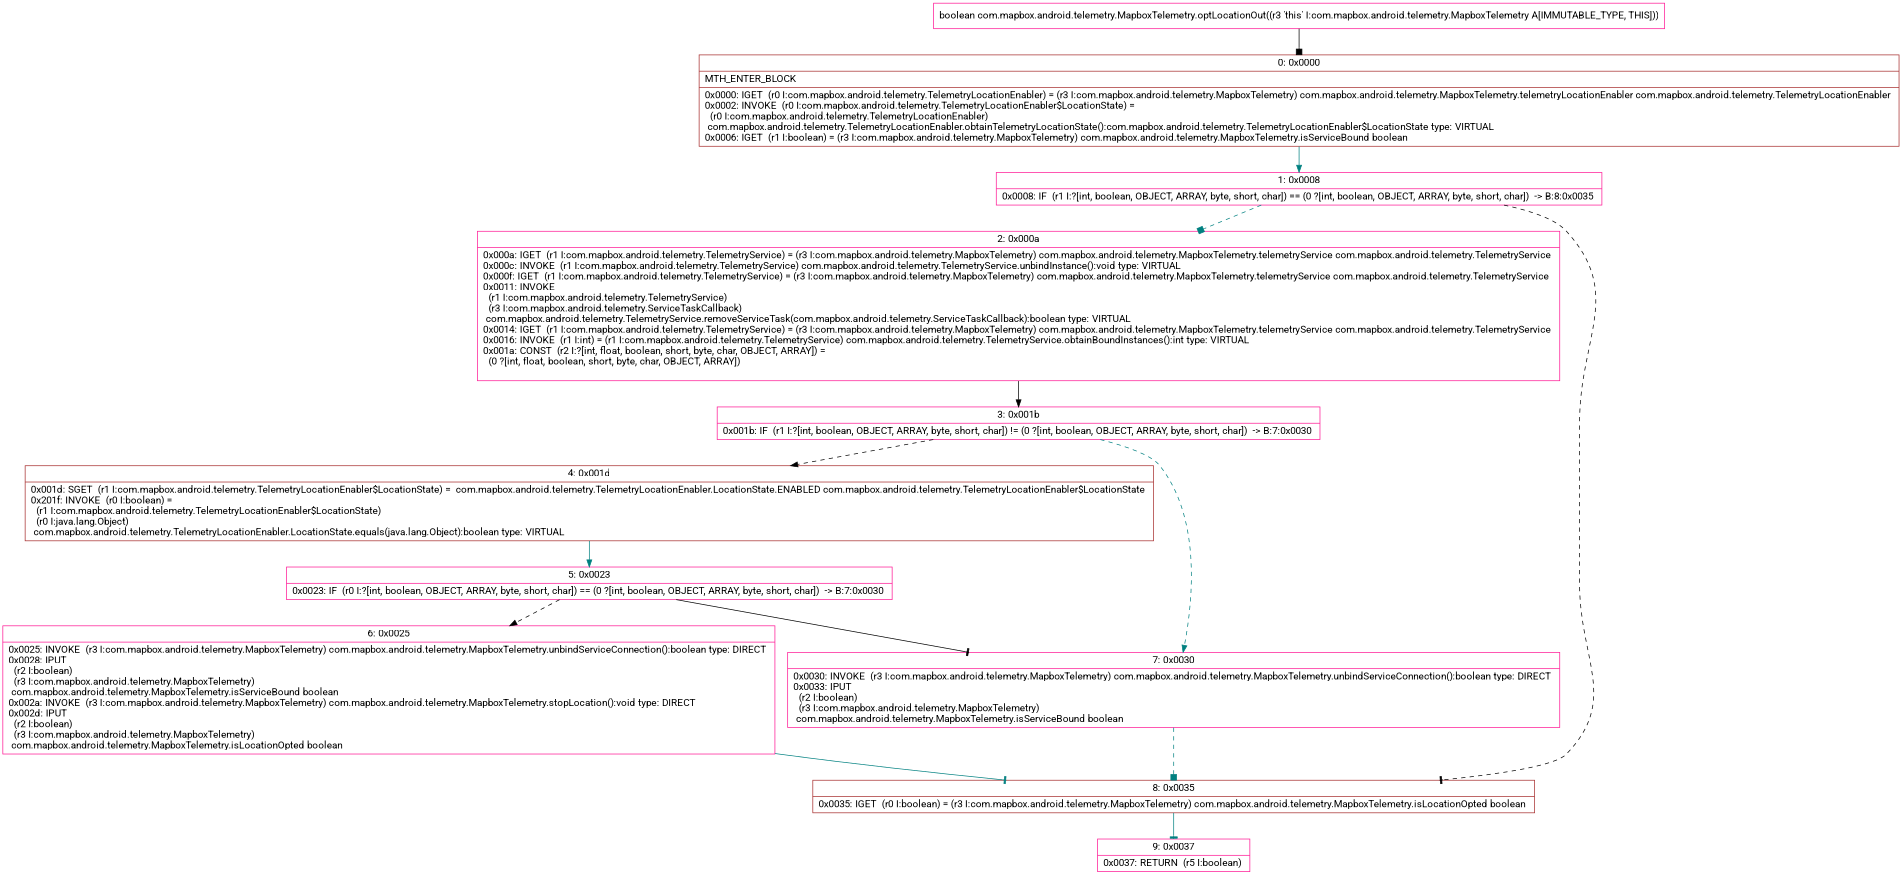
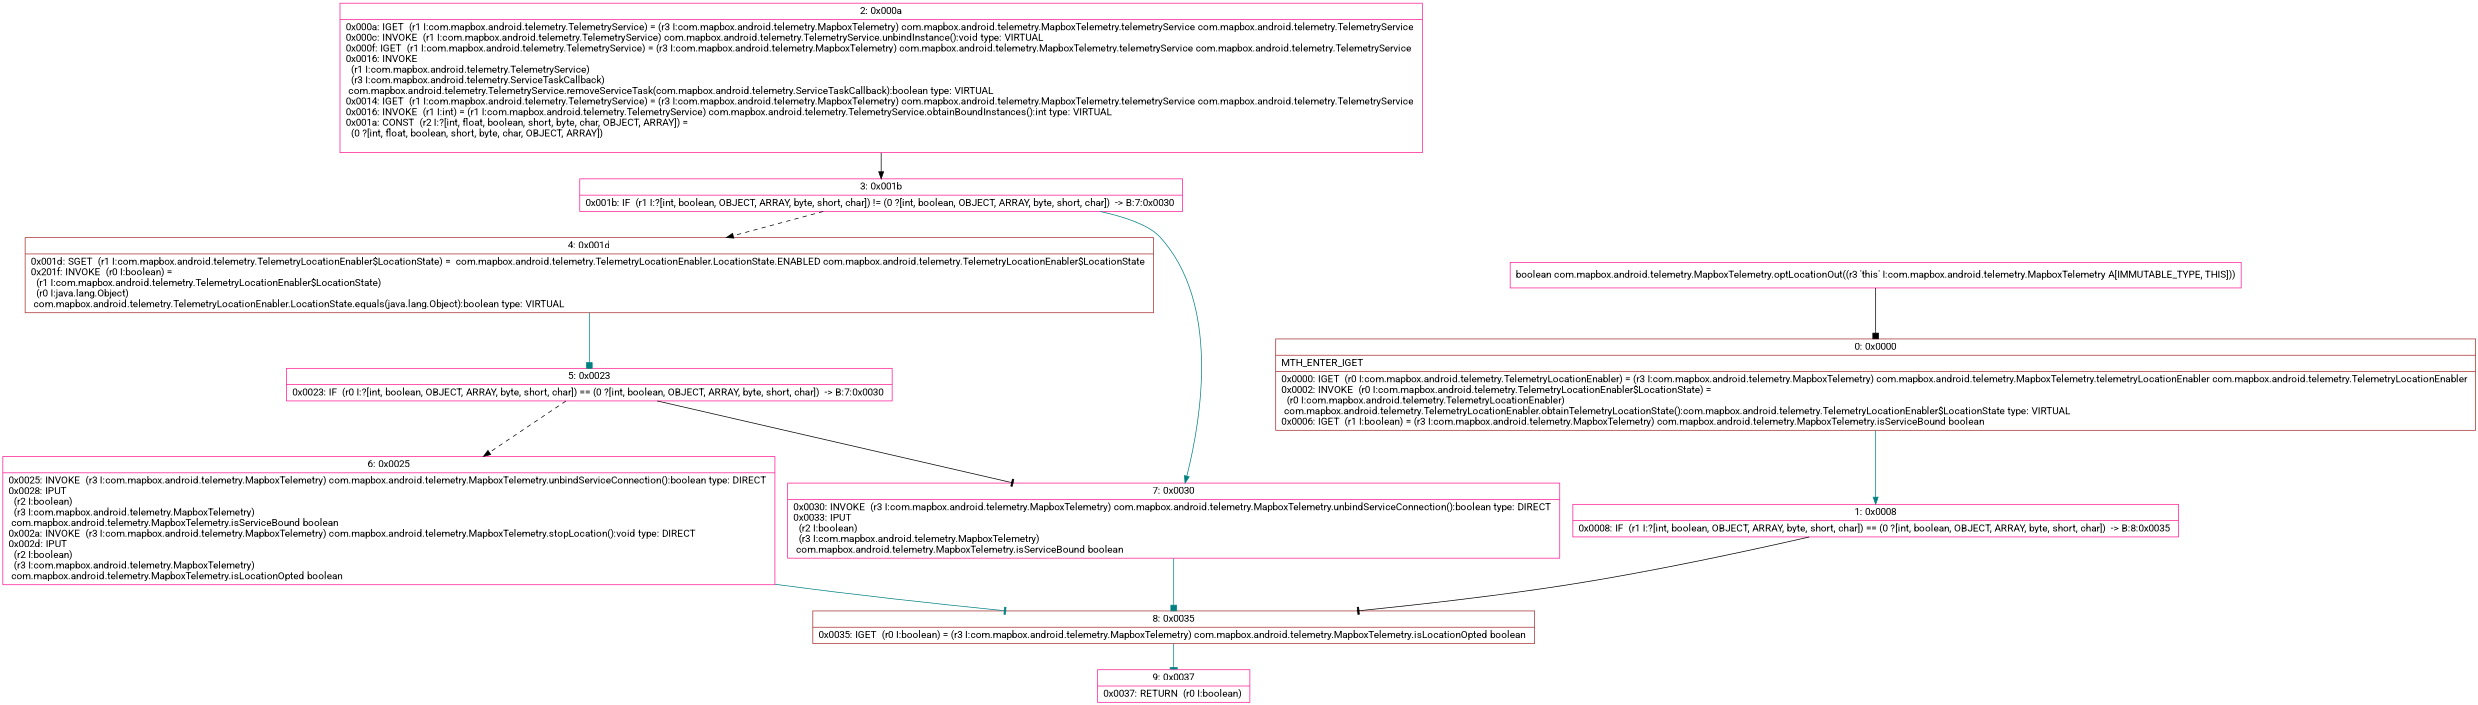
(751, 79) -> (1322, 363)
(1233, 217) -> none
(522, 287) -> (384, 59)
(1185, 520) -> (1197, 320)
(1580, 522) -> (1586, 582)
(589, 550) -> (589, 337)
(1174, 750) -> (1174, 581)
(1174, 863) -> (1174, 694)
